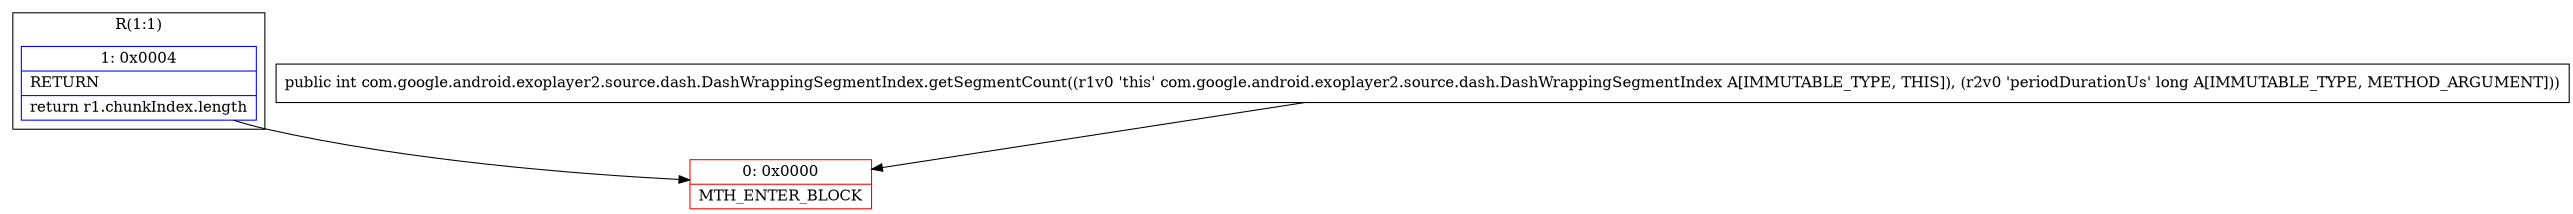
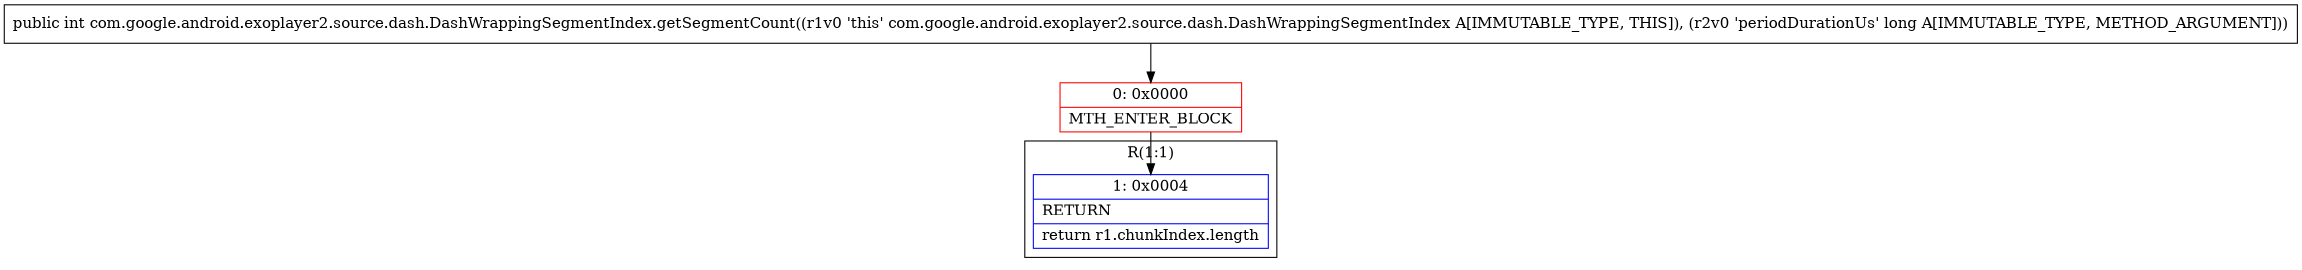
(455, 160) -> (1151, 148)
